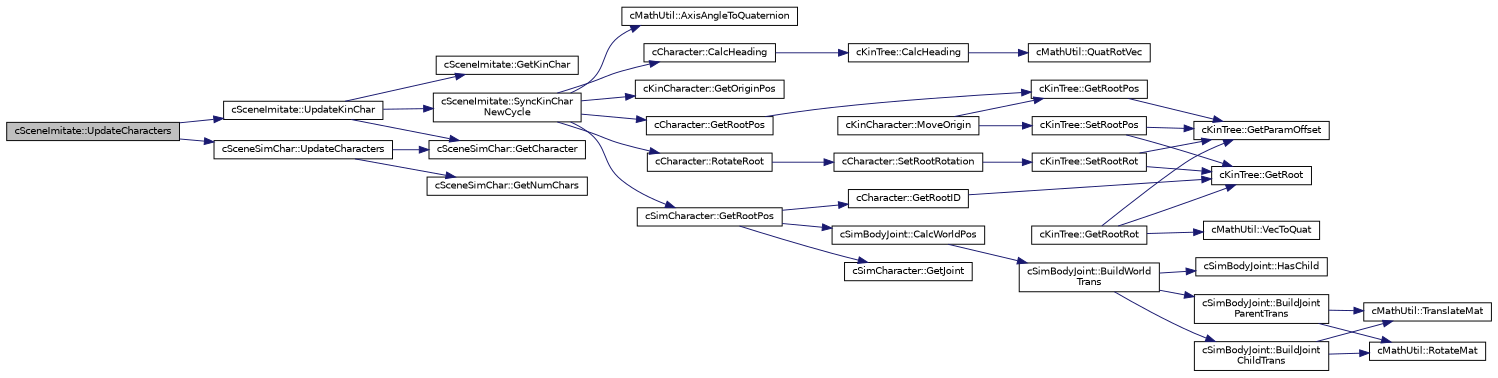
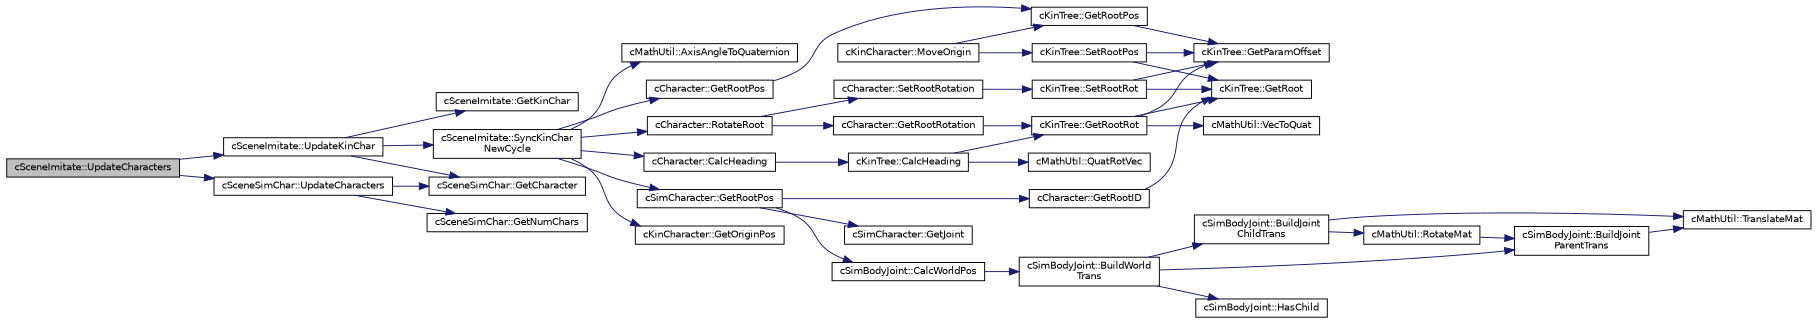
none -> (908, 126)
none -> (994, 145)
(1339, 329) -> (1493, 238)
